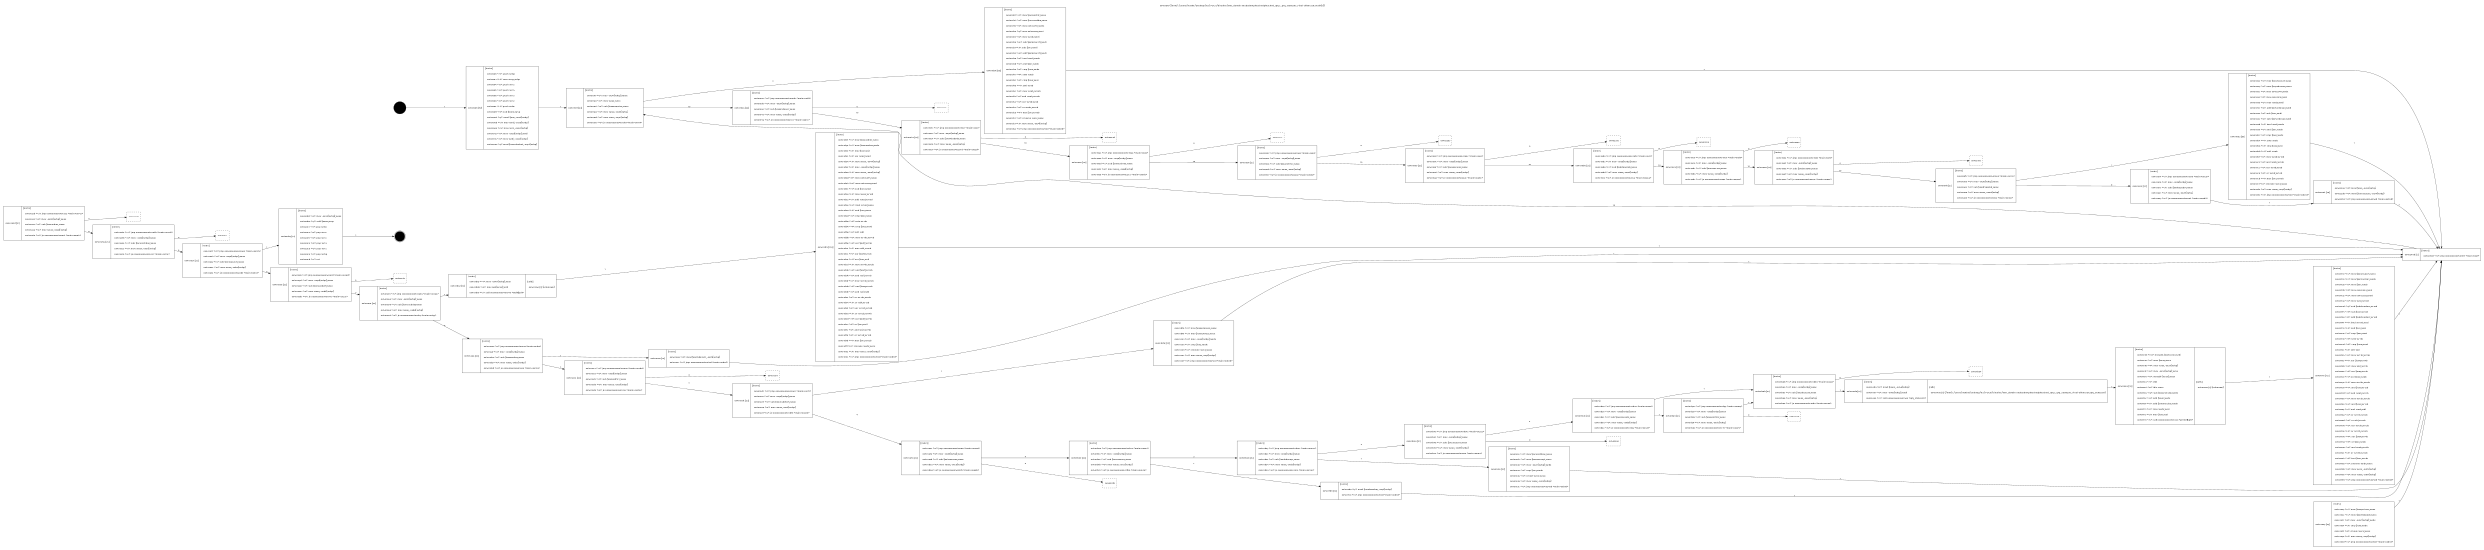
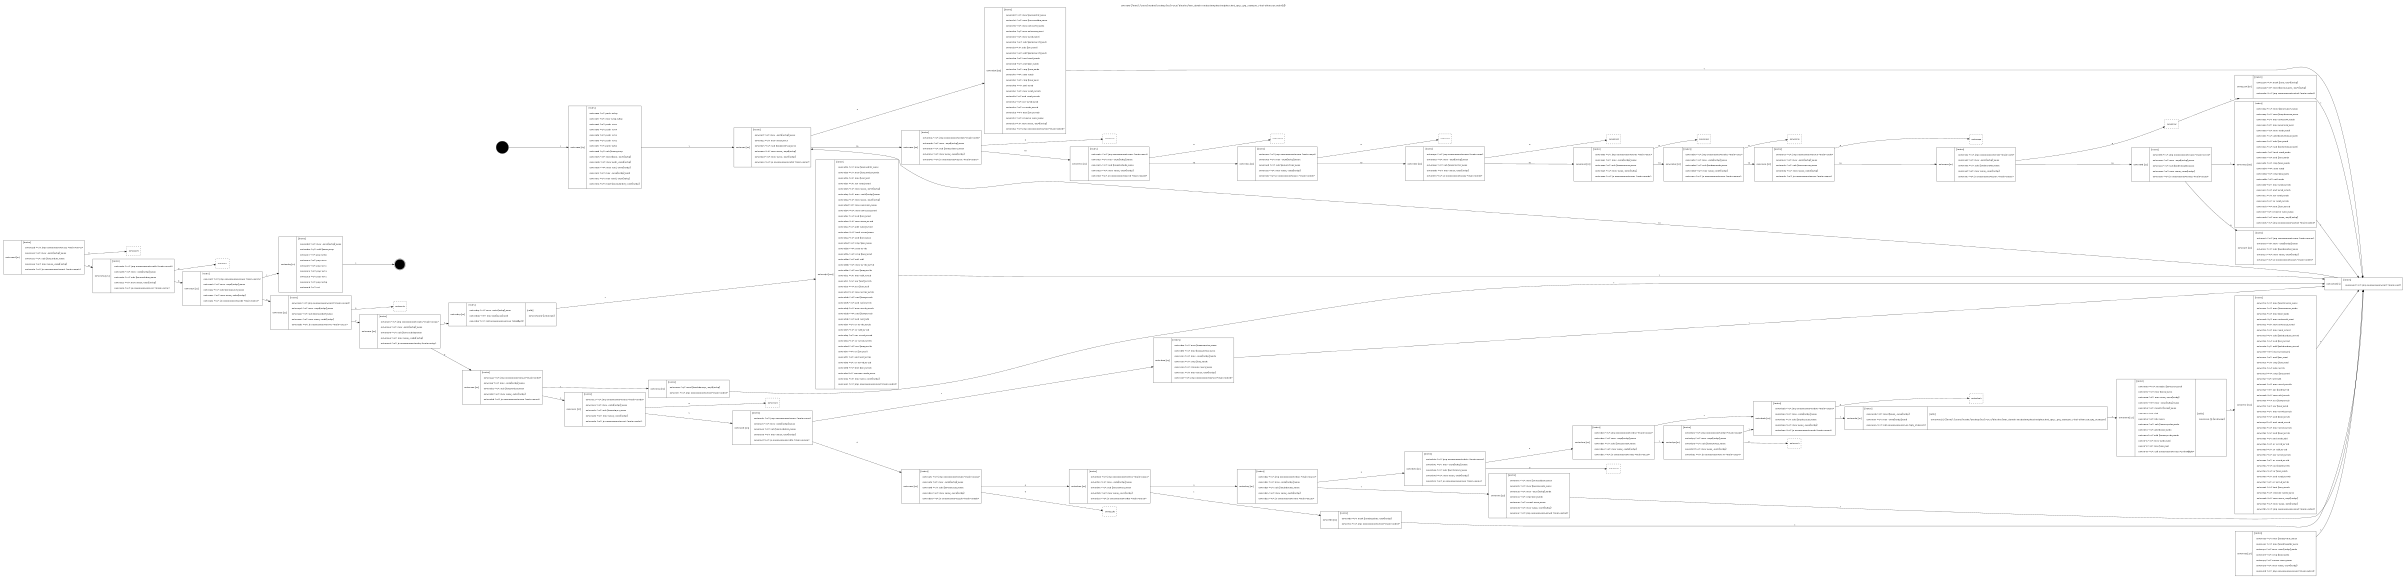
(2261, 206) -> (2208, 110)
